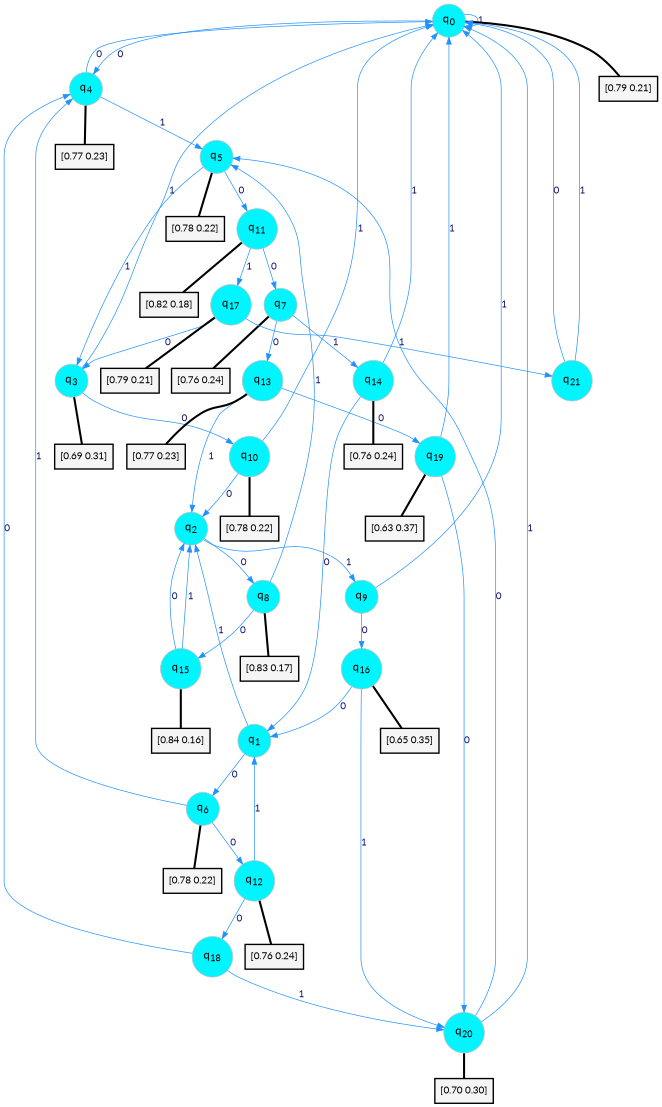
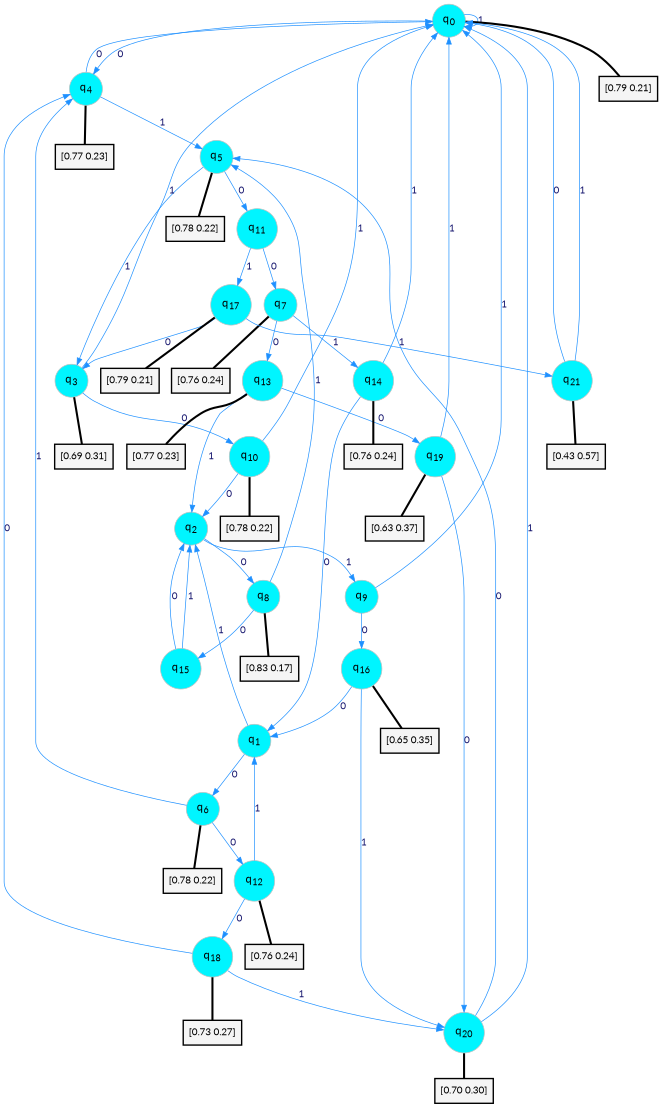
(169, 305) -> none
none -> (576, 457)
(181, 741) -> none
none -> (212, 1033)
